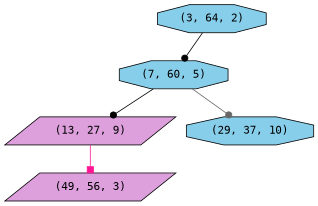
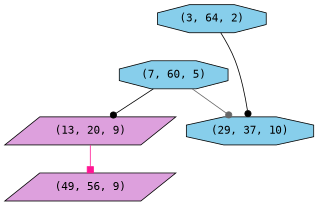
(195, 44) -> (238, 70)
(90, 131) -> (90, 131)
(90, 187) -> (90, 187)
